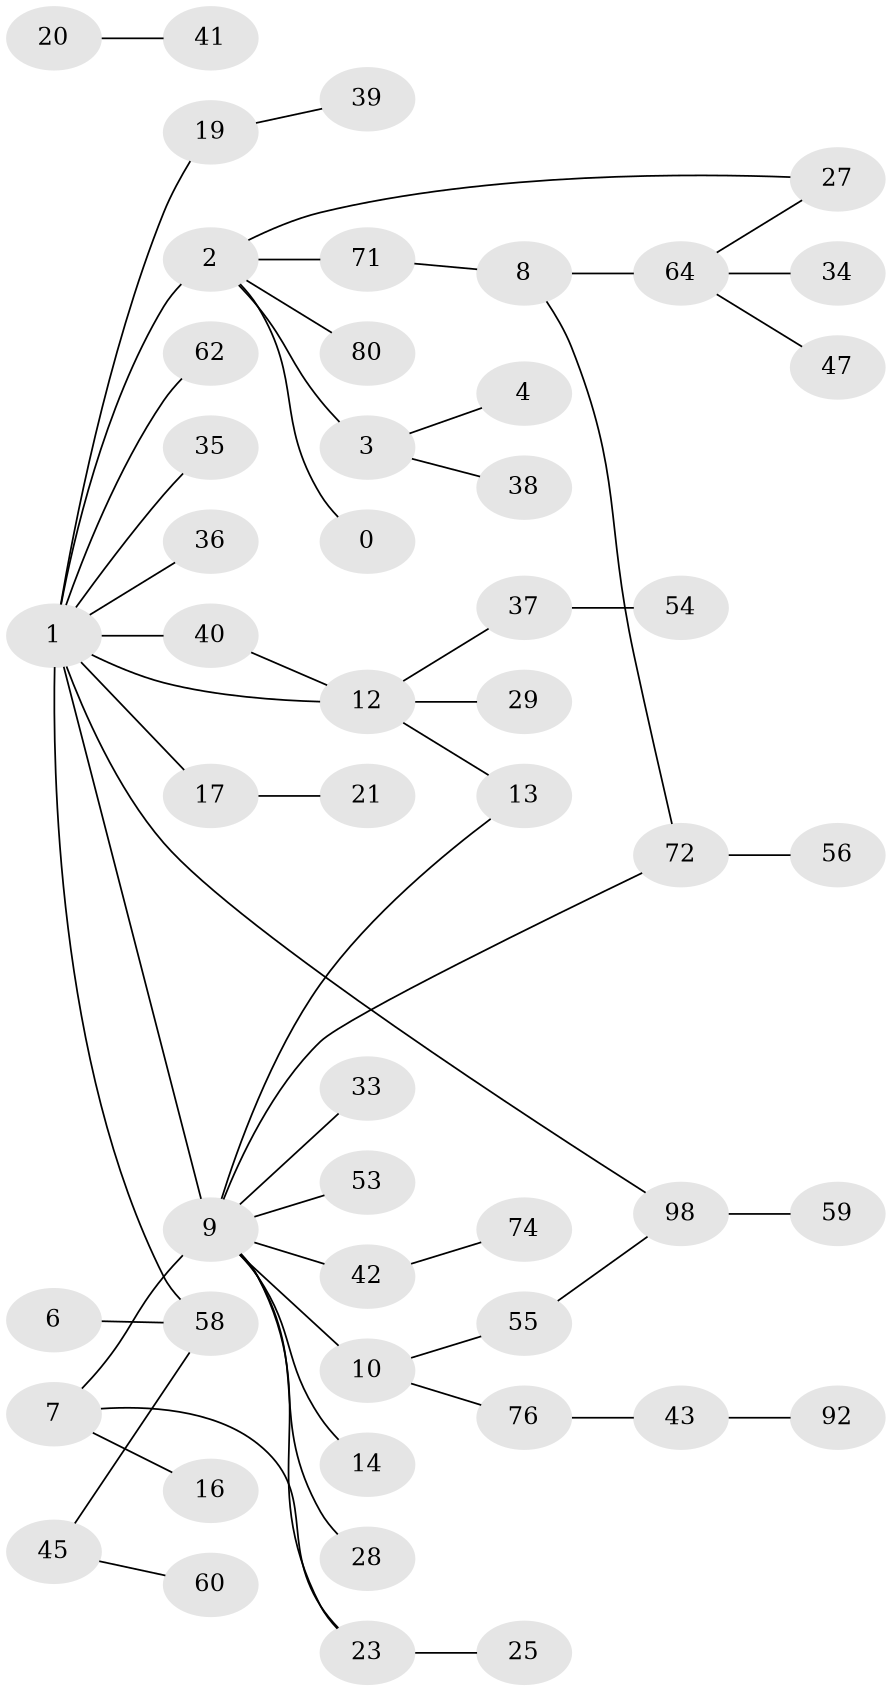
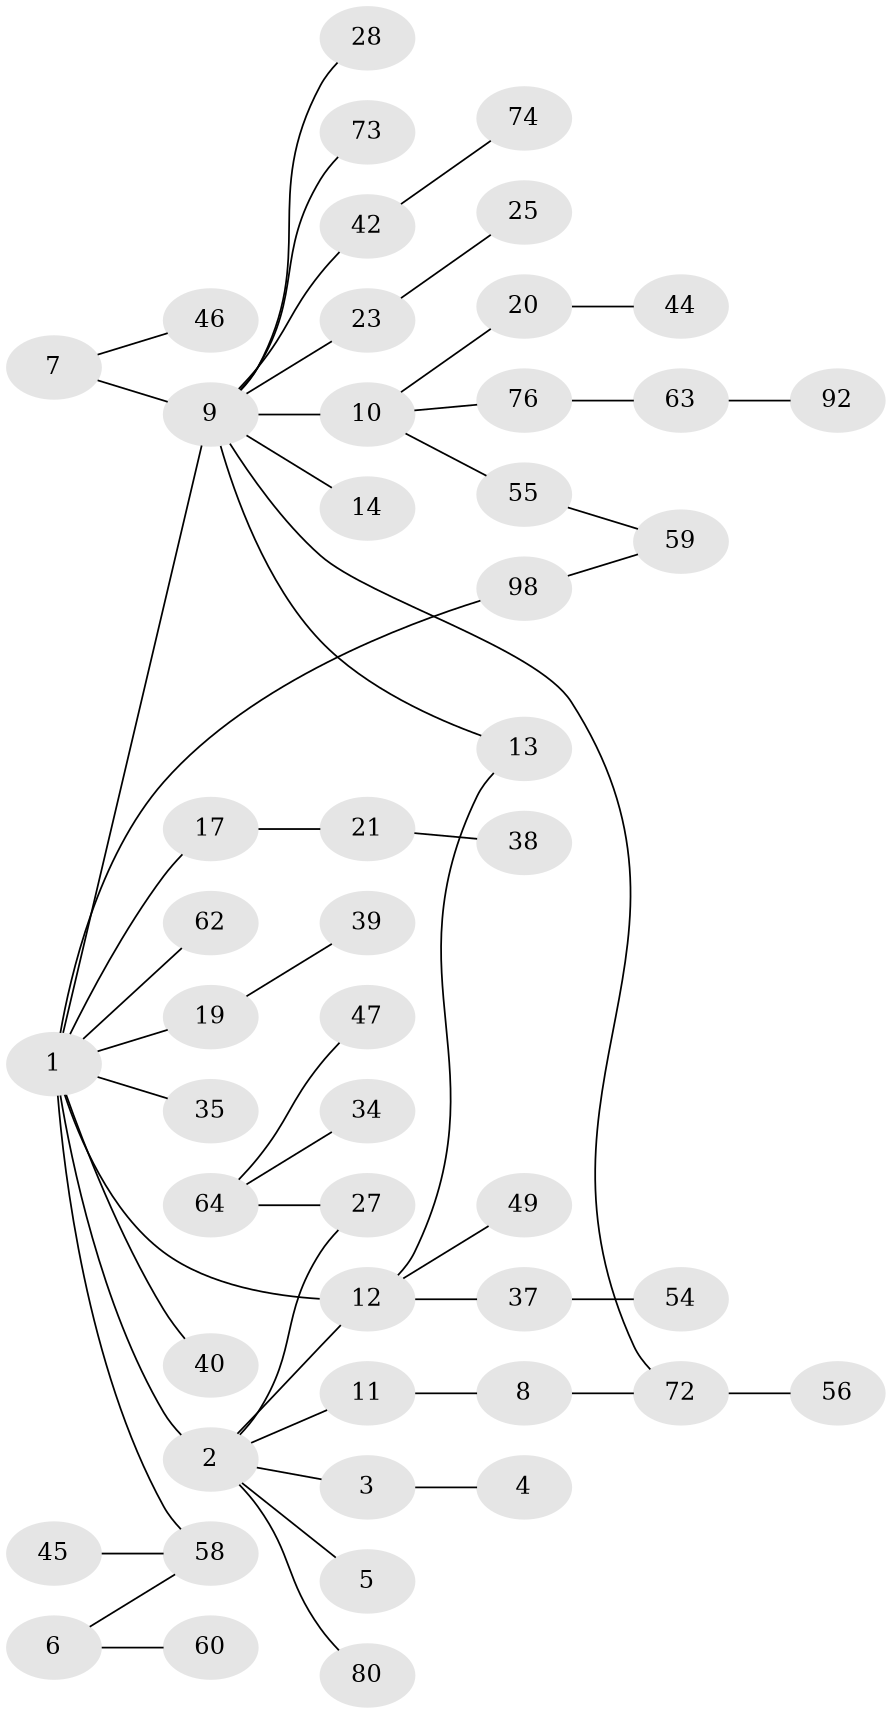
(211, 38) -> (681, 307)
(367, 260) -> (367, 1393)
(603, 273) -> none
none -> (446, 361)
(446, 468) -> (446, 836)
(211, 542) -> none
(367, 542) -> (367, 1581)
(289, 669) -> (289, 1379)
(524, 702) -> (524, 1205)
(367, 1089) -> (367, 132)
(367, 1183) -> none
(603, 1269) -> (603, 518)
(681, 1418) -> (681, 401)
(273, 1459) -> none
(211, 1491) -> (211, 320)
(132, 1568) -> (133, 1648)
